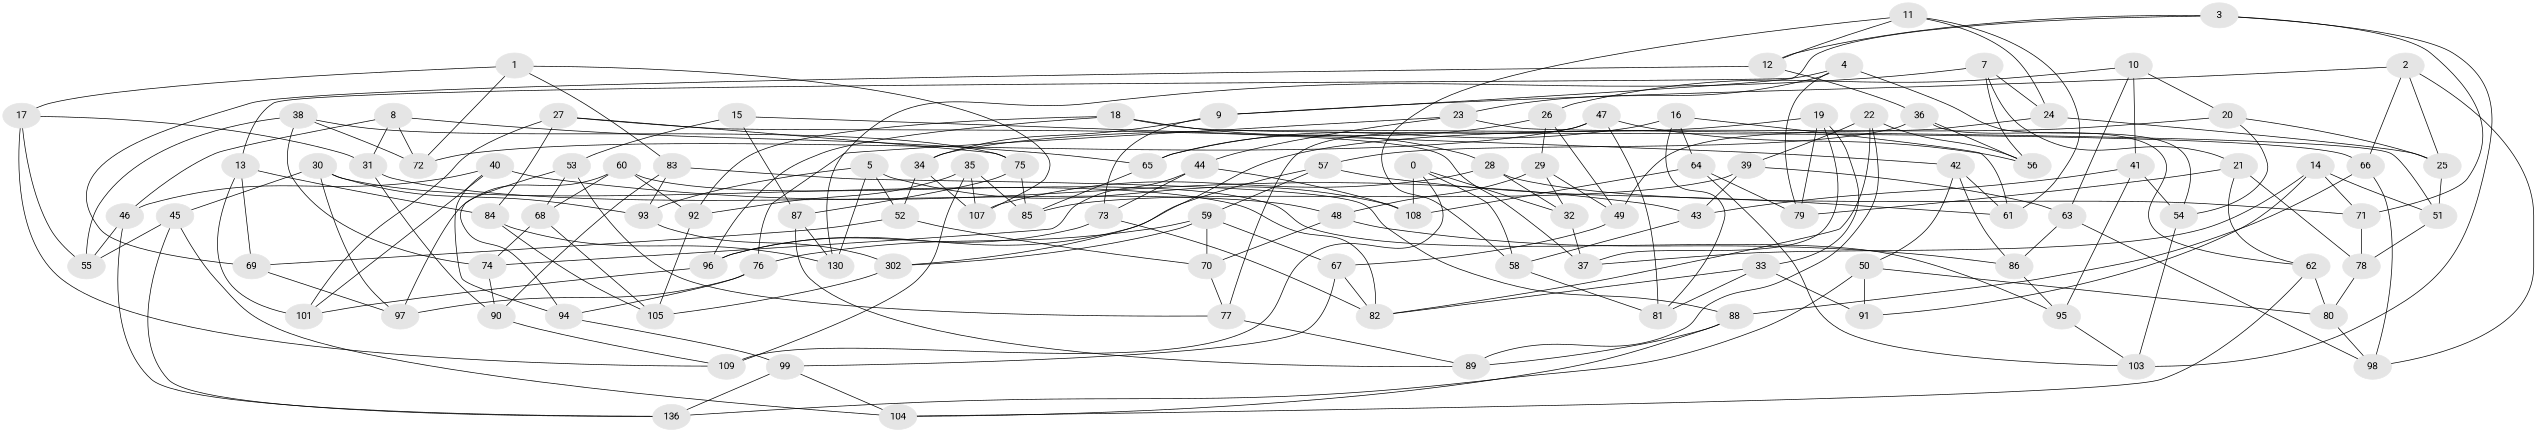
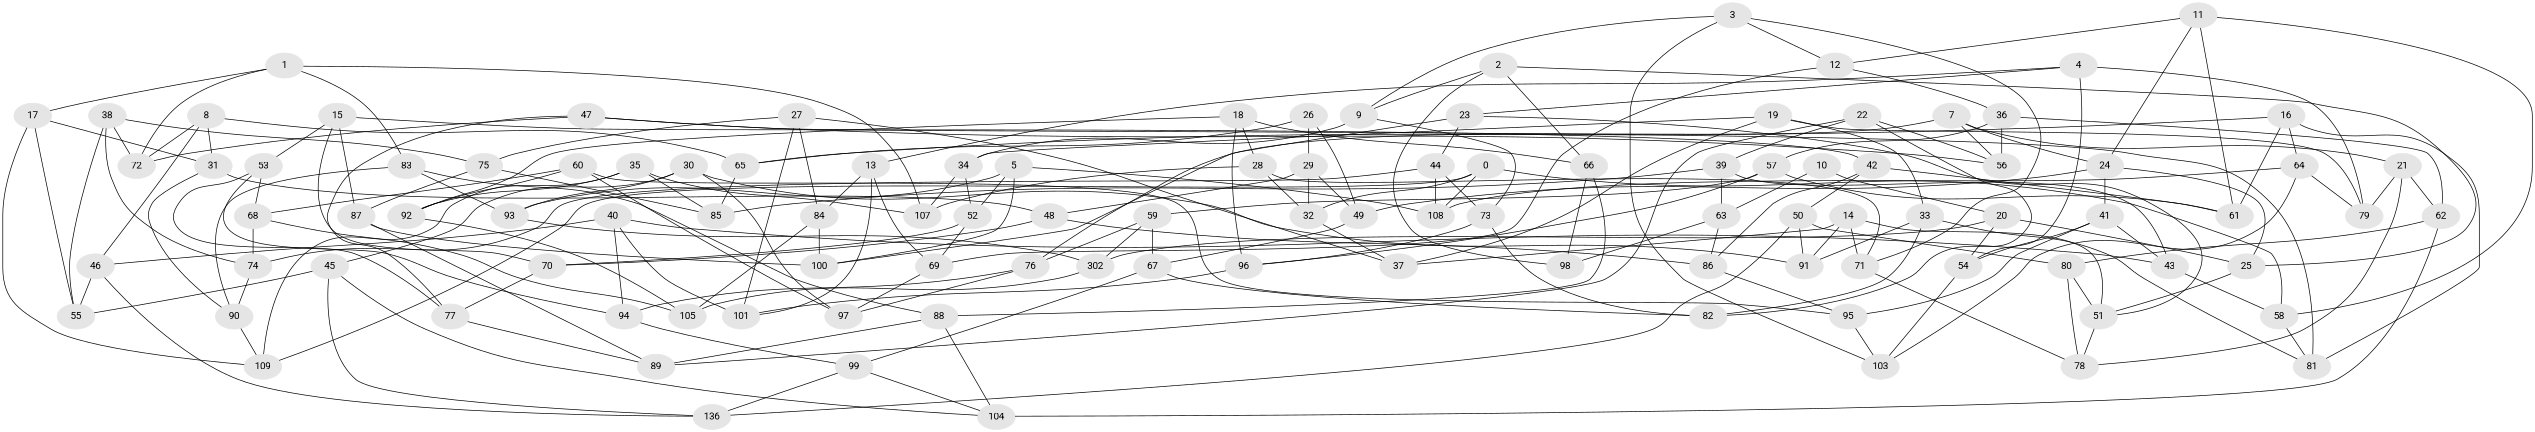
(1907, 82) -> none
(2135, 116) -> (2105, 191)
(879, 190) -> (1244, 217)
(1207, 241) -> (322, 211)
(835, 266) -> (819, 266)
(2351, 342) -> (2083, 291)
